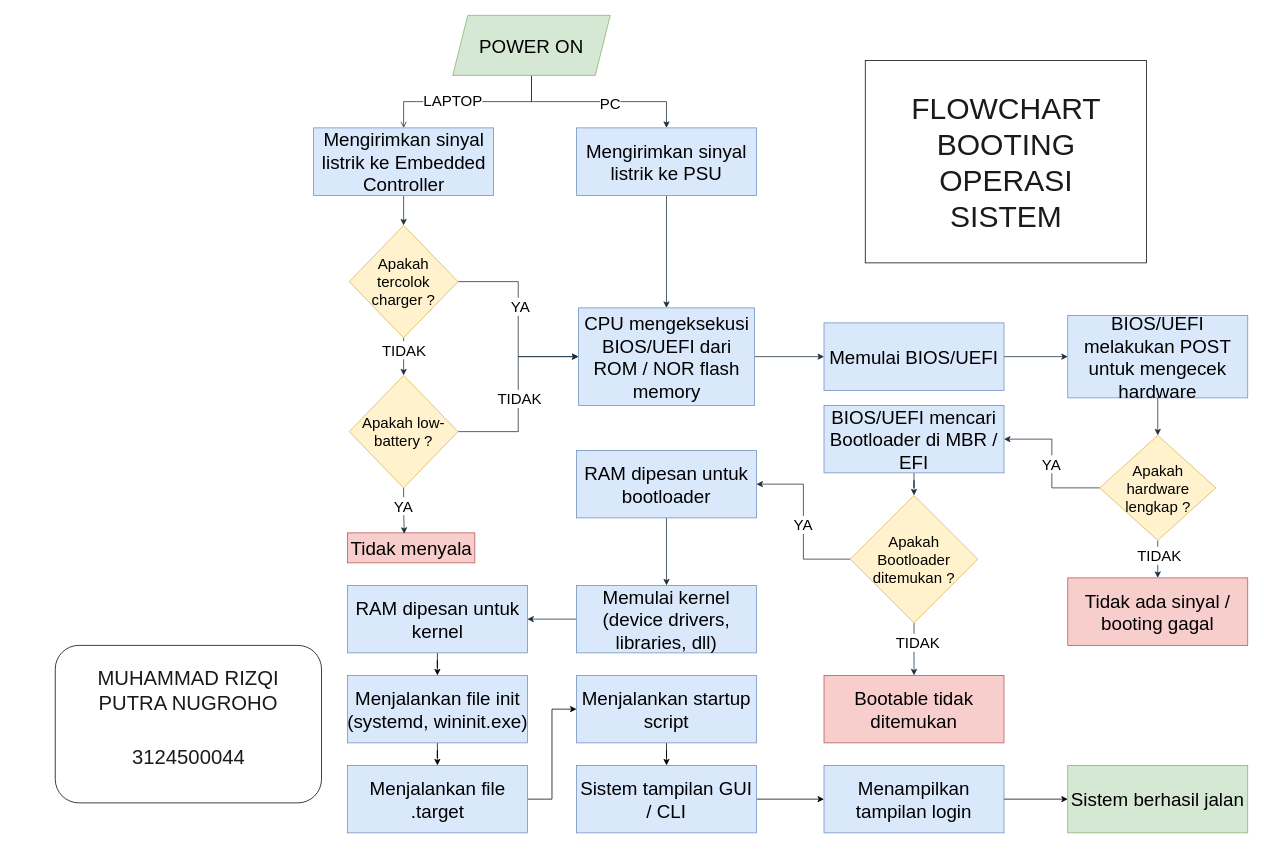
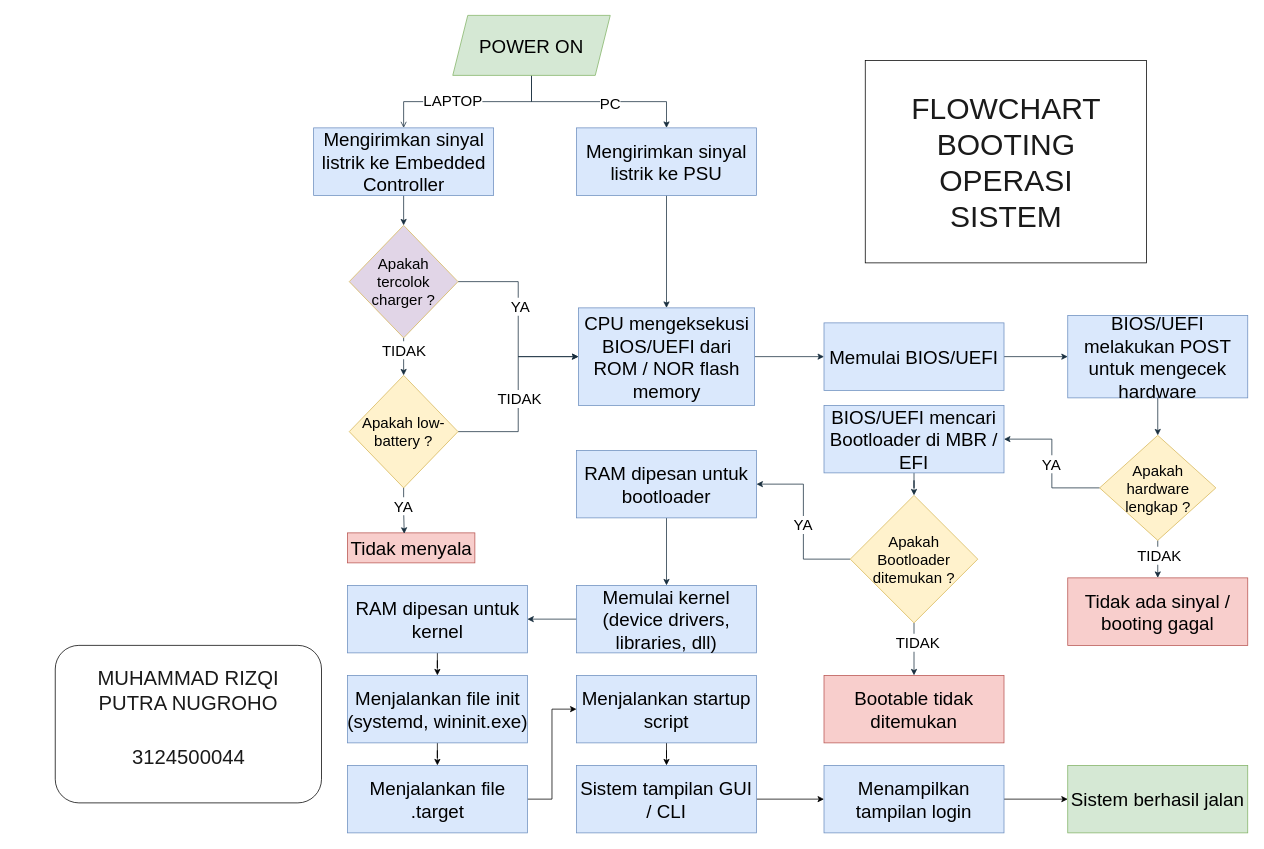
(404, 282) -> (404, 282)
